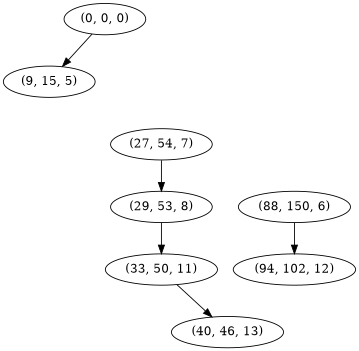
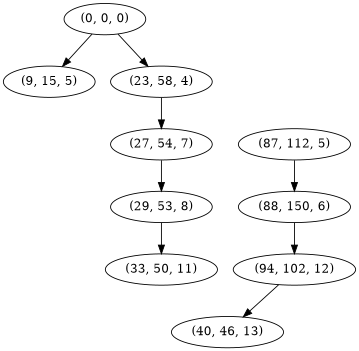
none -> (161, 82)
none -> (294, 144)
(191, 298) -> (264, 298)
